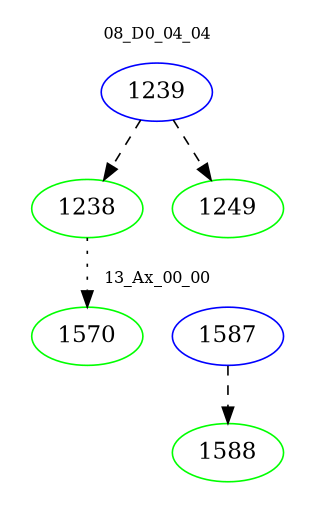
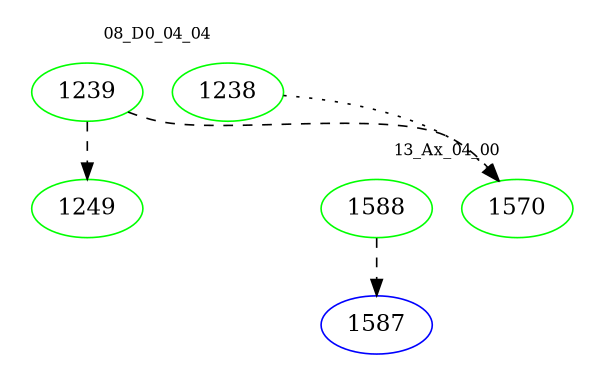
(157, 92) -> (87, 92)
(127, 143) -> (314, 124)
(158, 279) -> (447, 151)
(228, 387) -> (377, 259)
